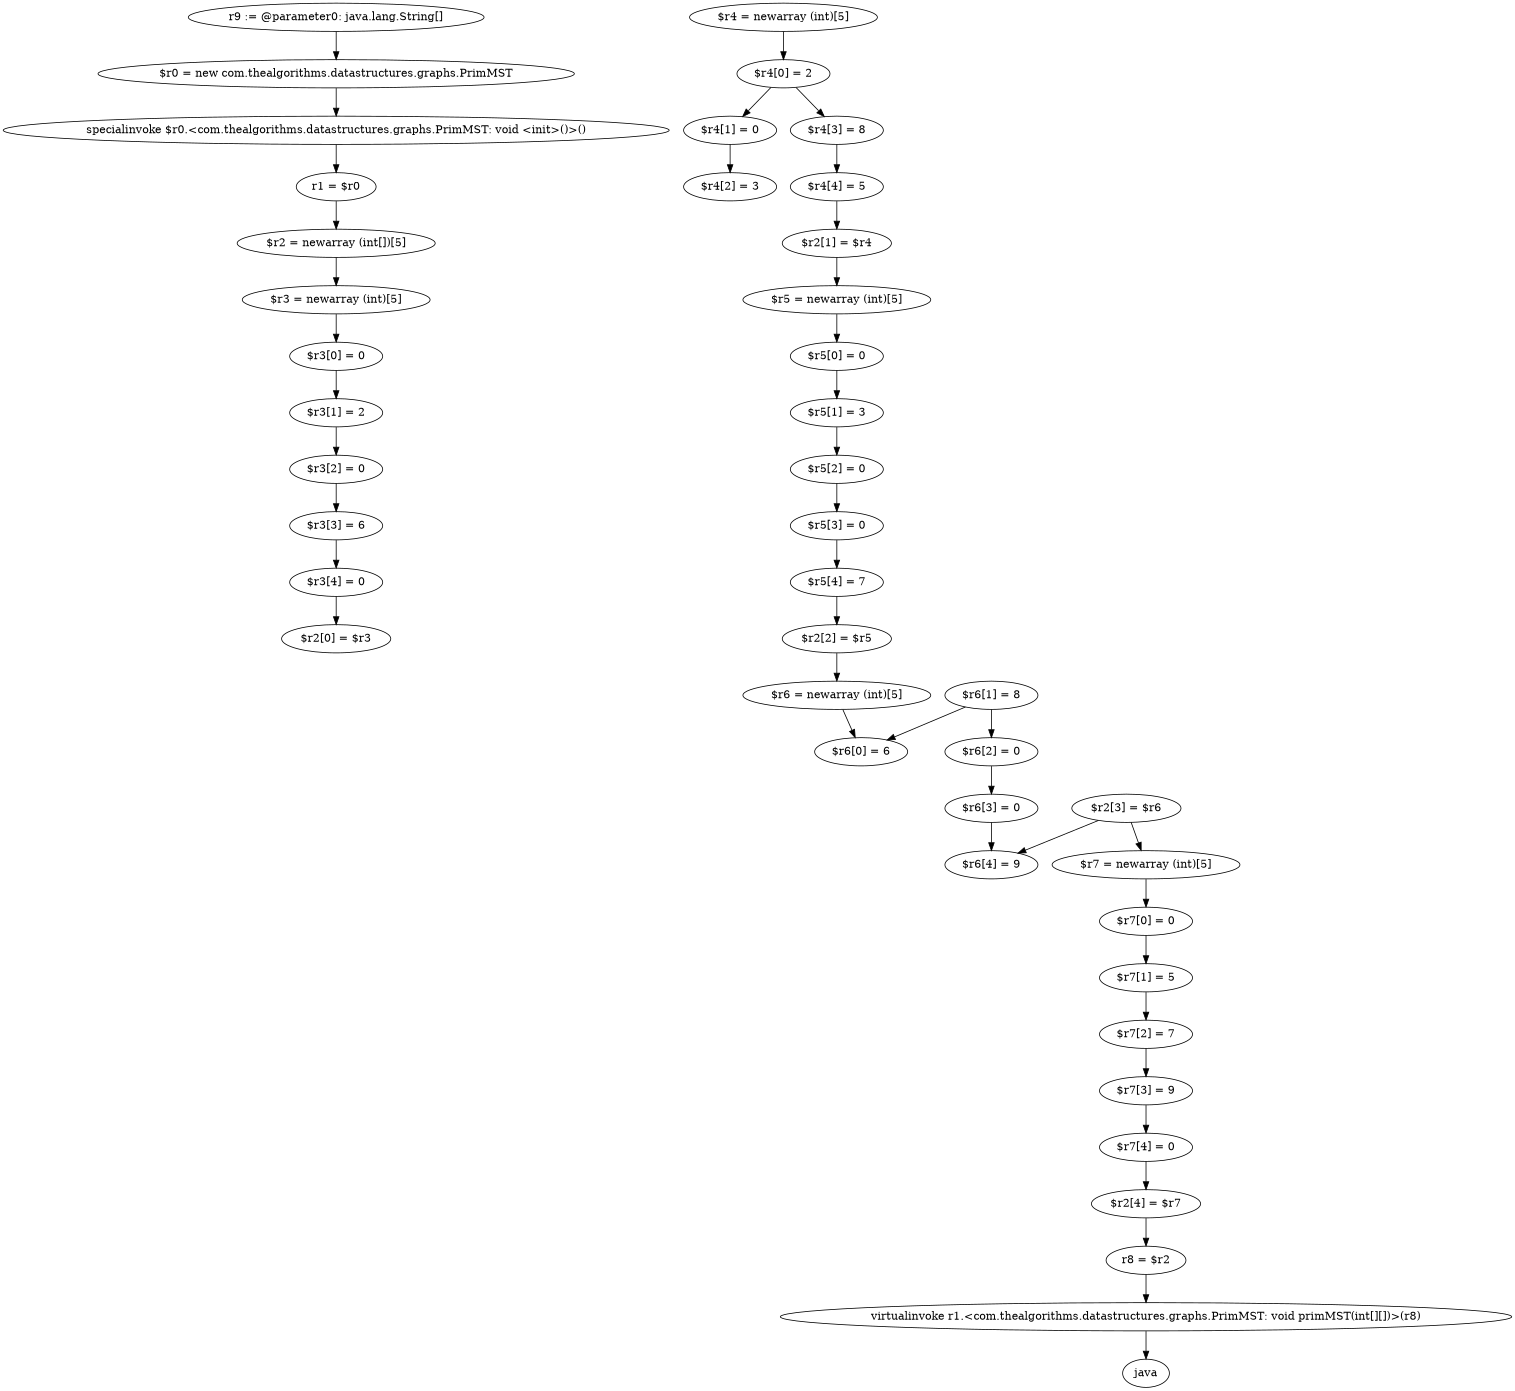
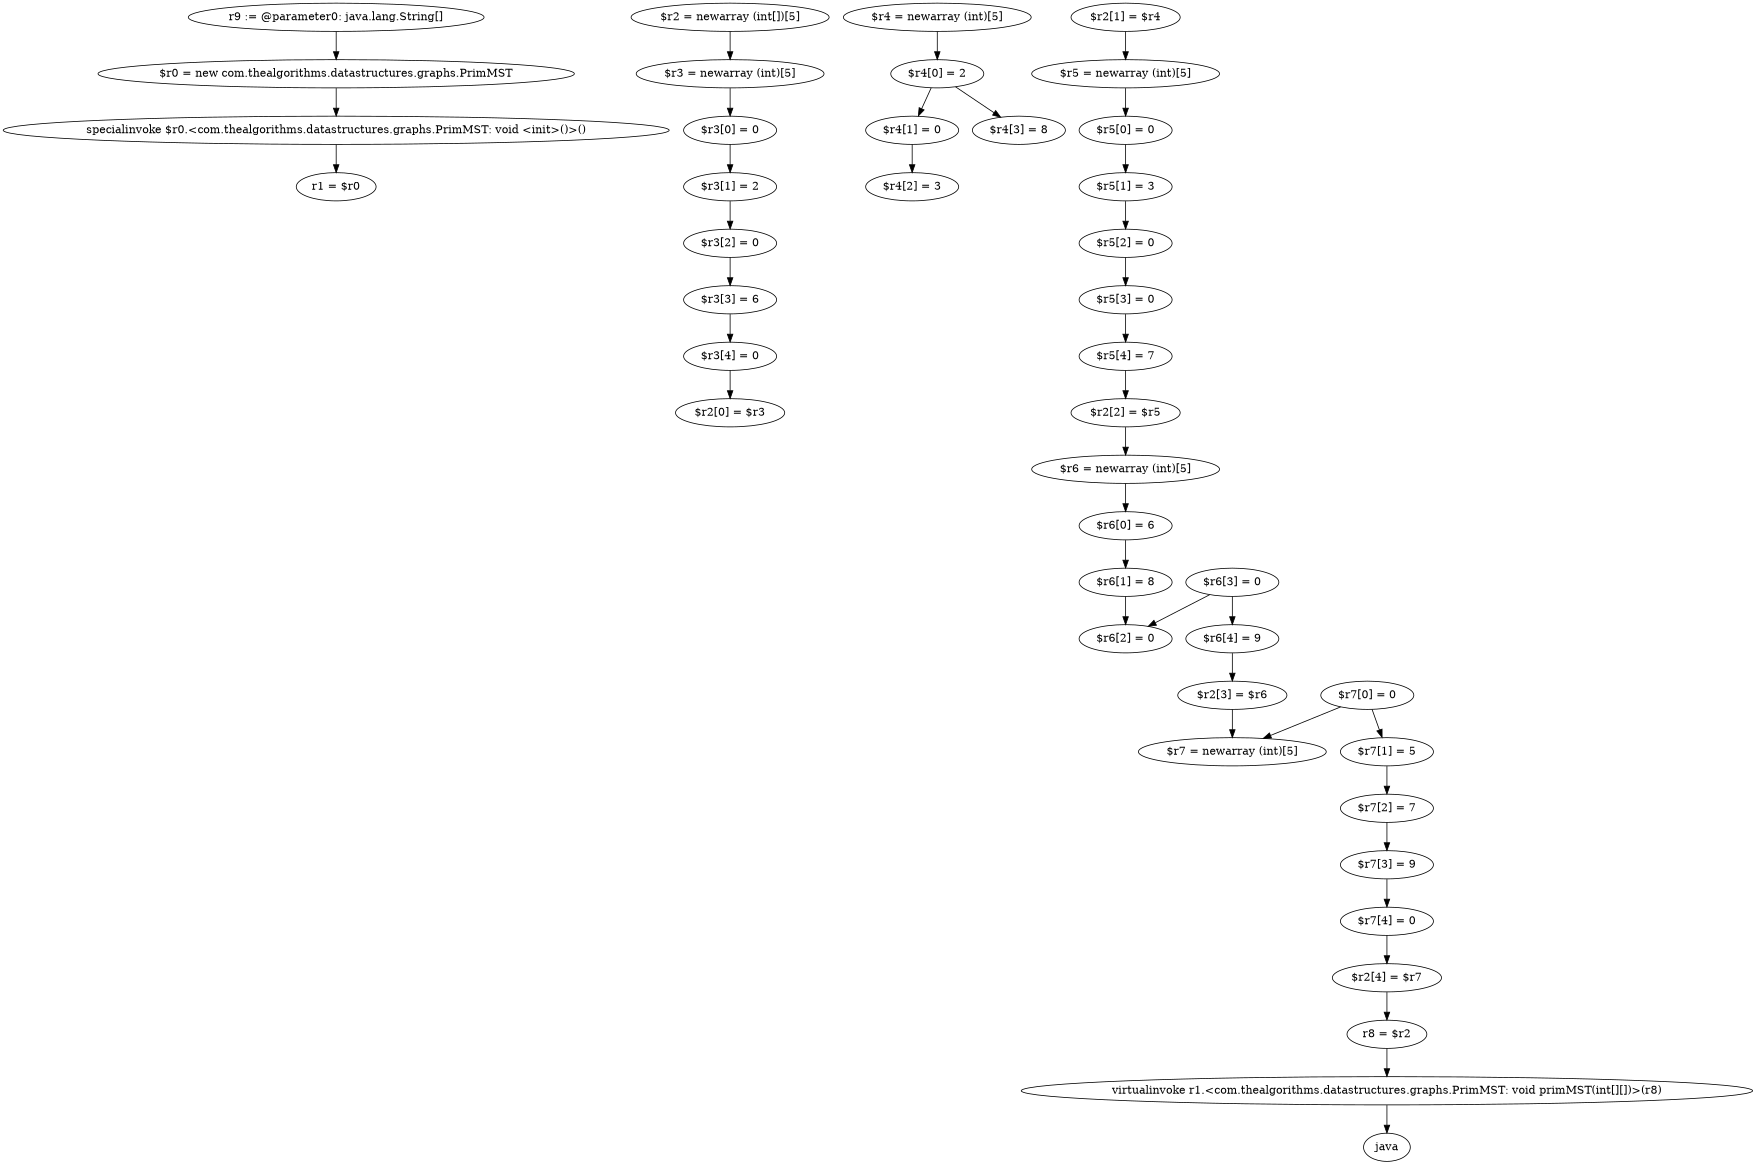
(837, 187) -> none
(336, 211) -> none
(930, 722) -> (1126, 550)
(991, 776) -> (1183, 609)
(1062, 835) -> (1232, 663)
(1146, 889) -> (1306, 721)
